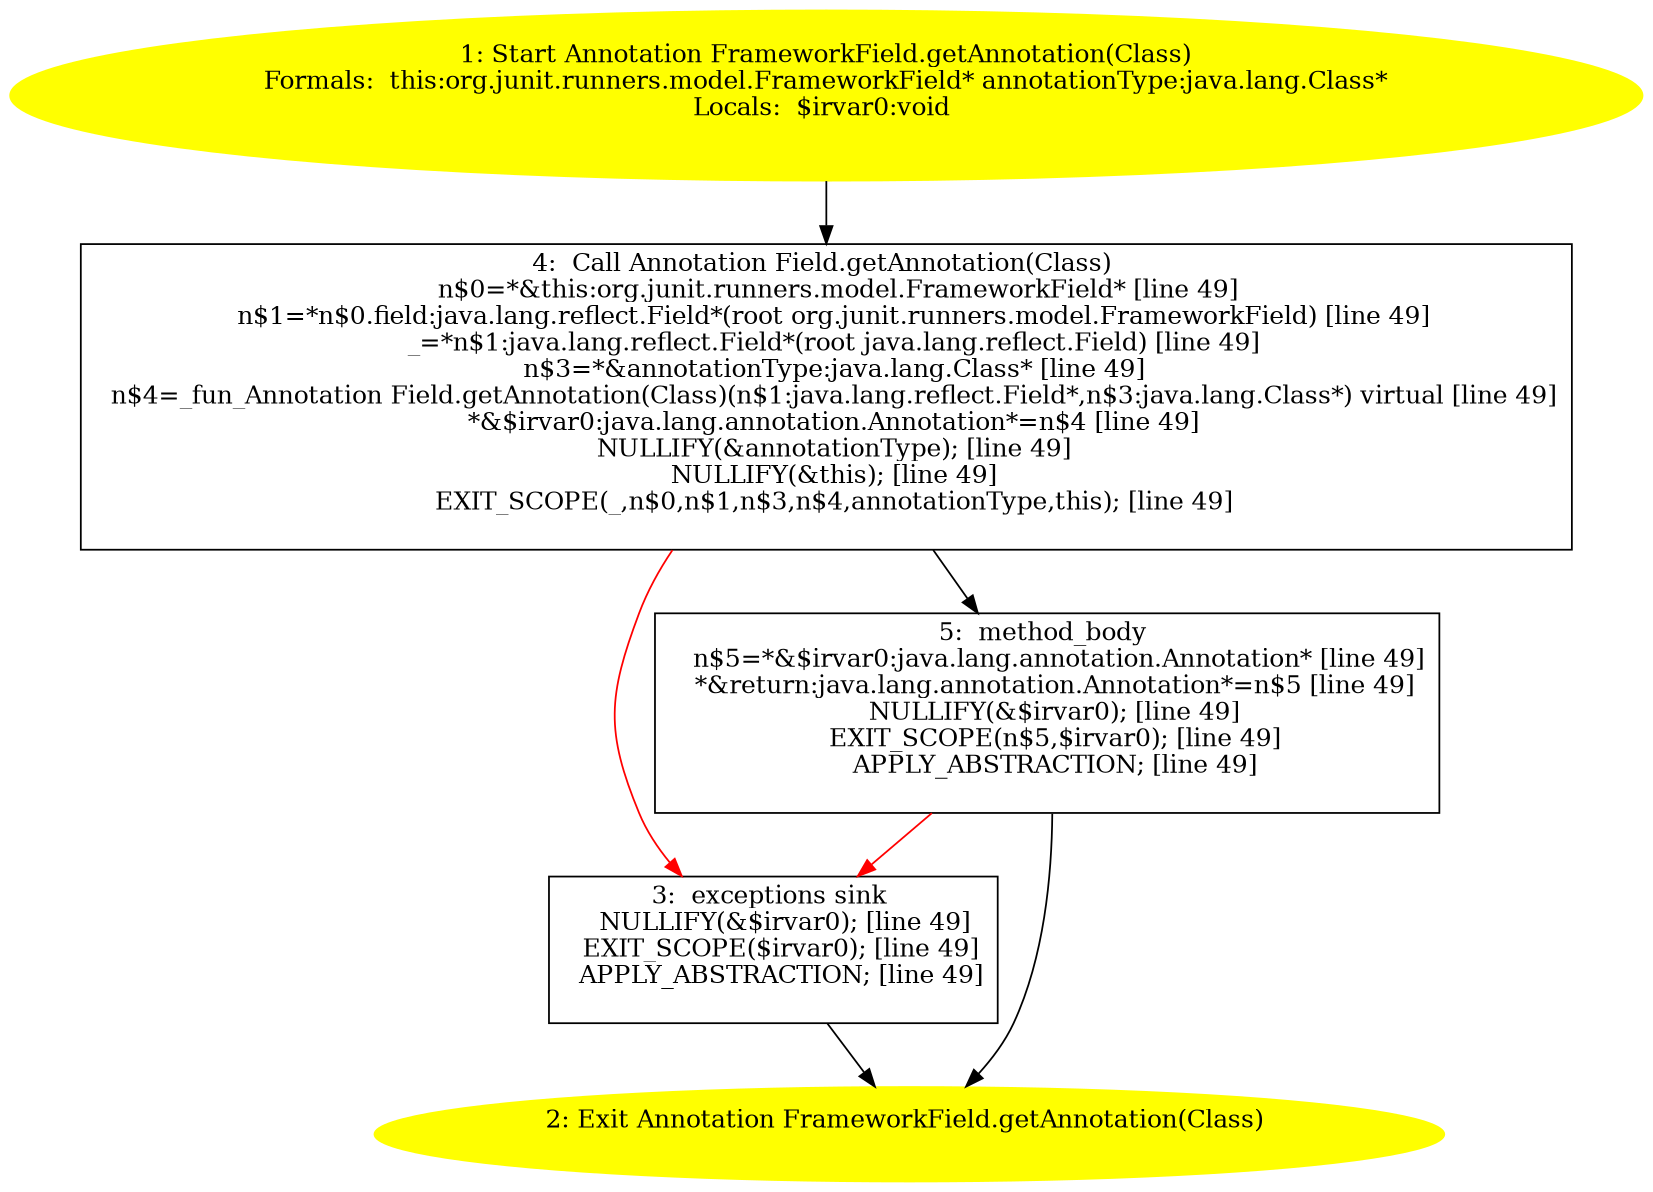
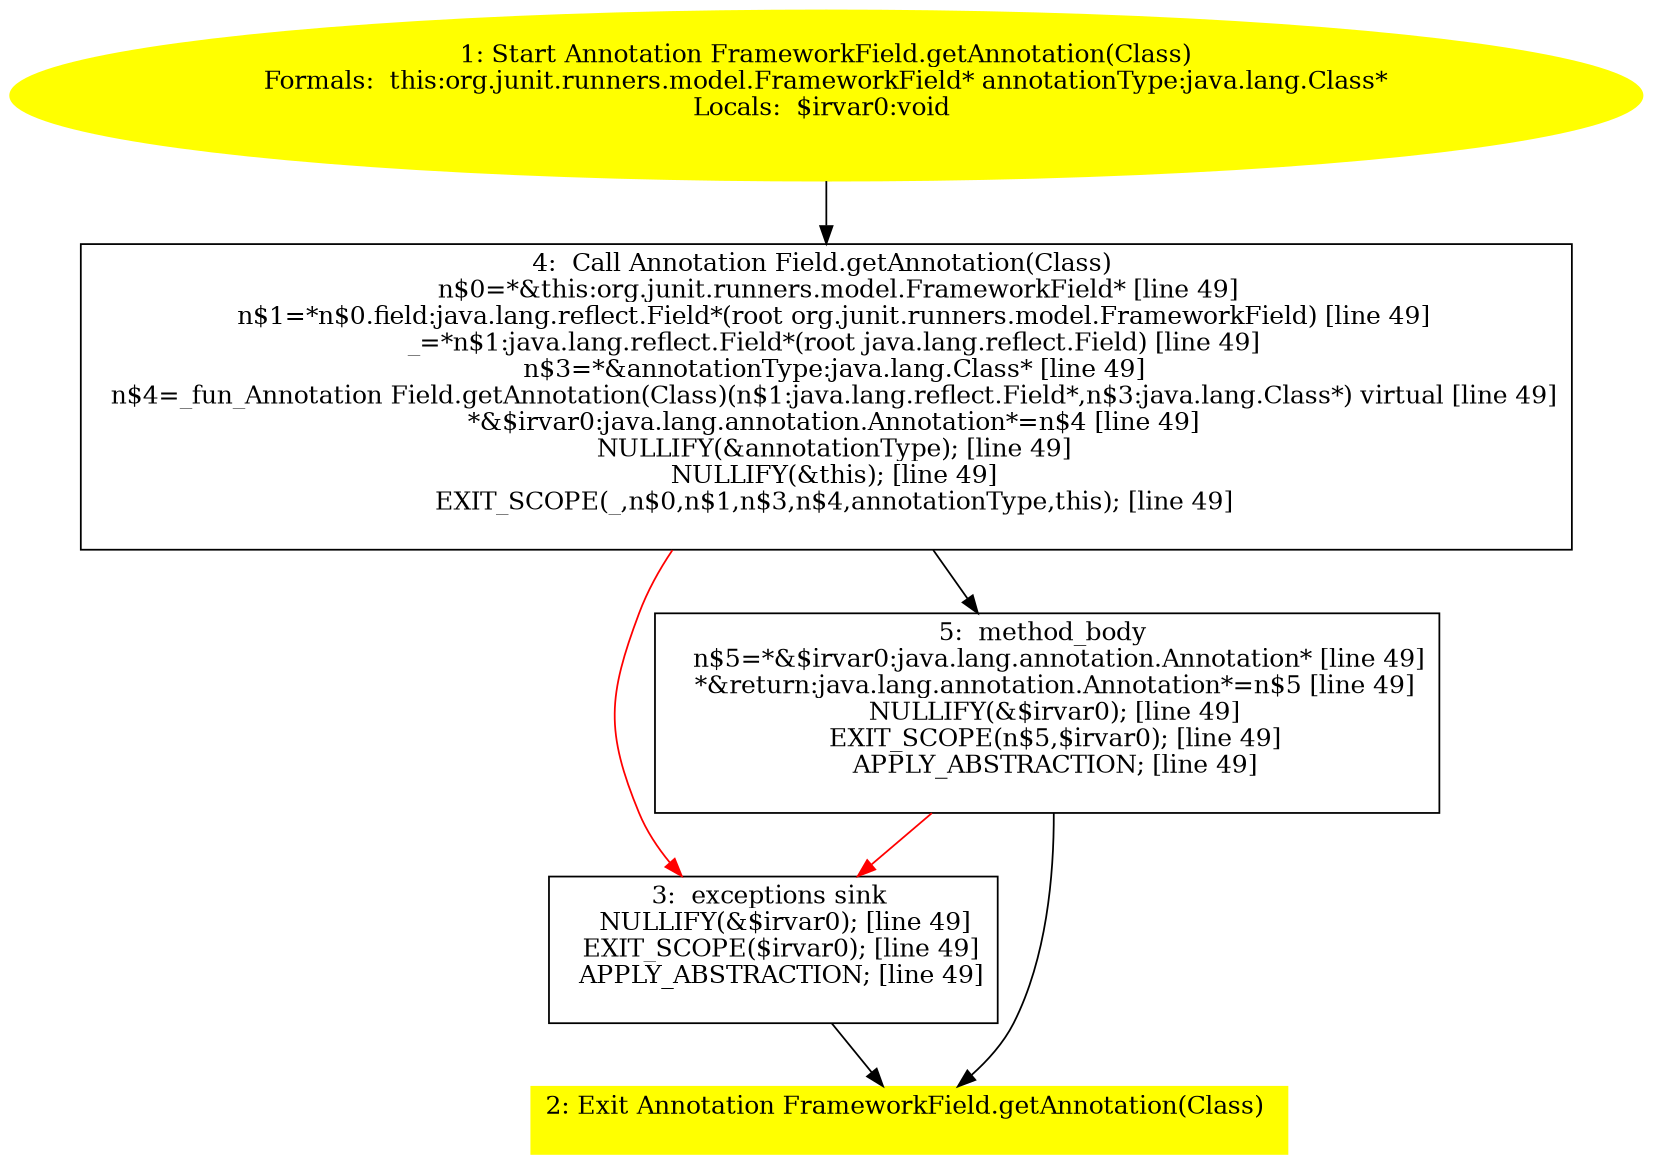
(909, 1134) -> (909, 1120)
